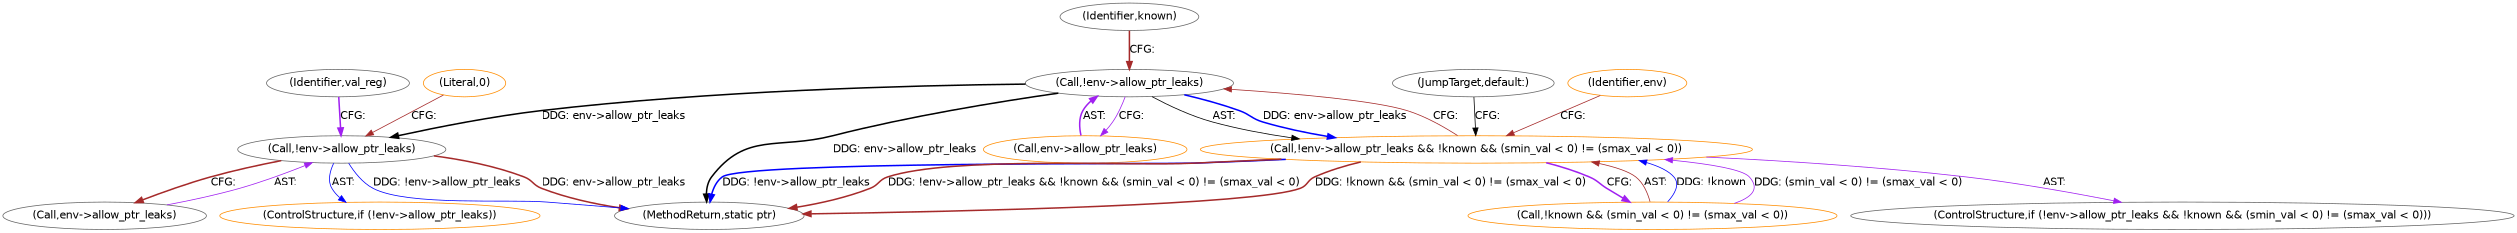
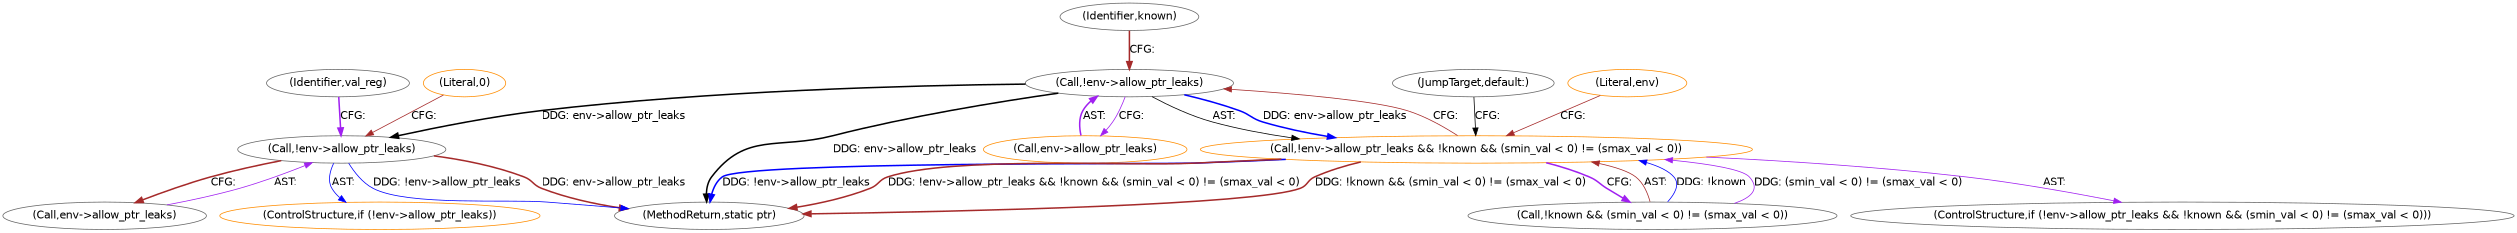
(1627, 83) -> (1627, 83)
(1652, 216) -> (1652, 216)
